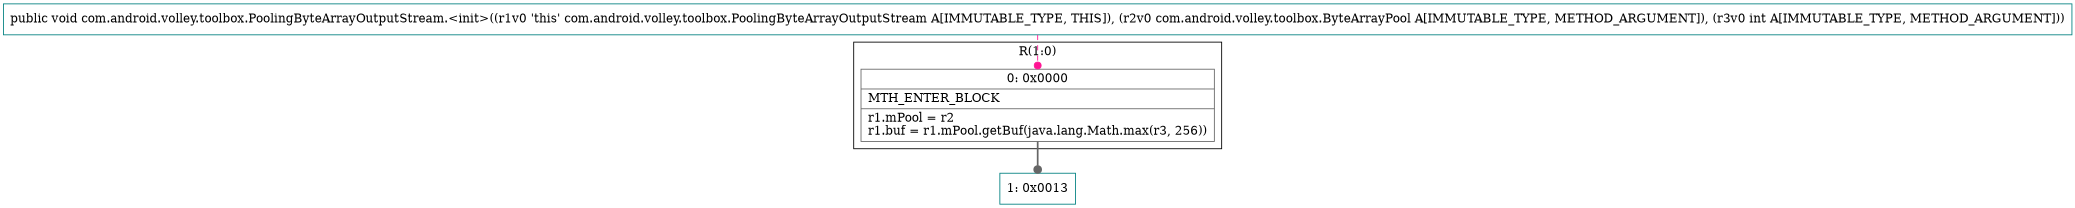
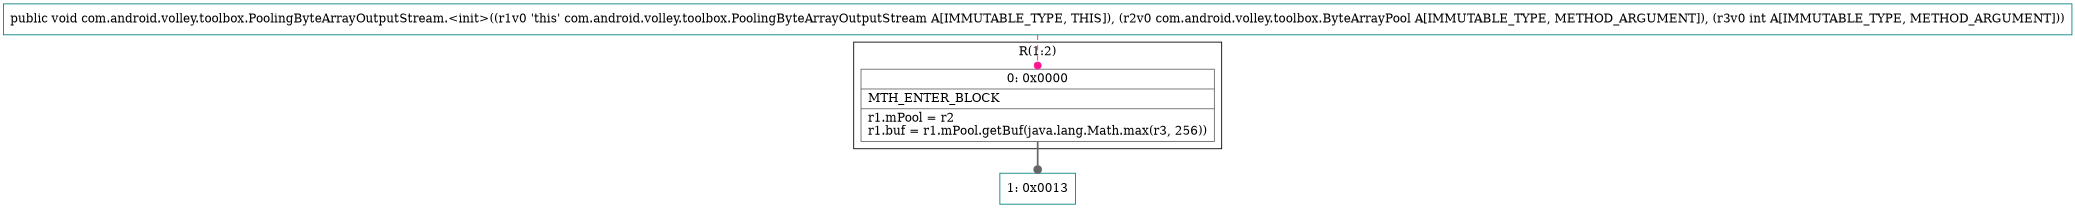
(1038, 52) -> (1038, 52)
